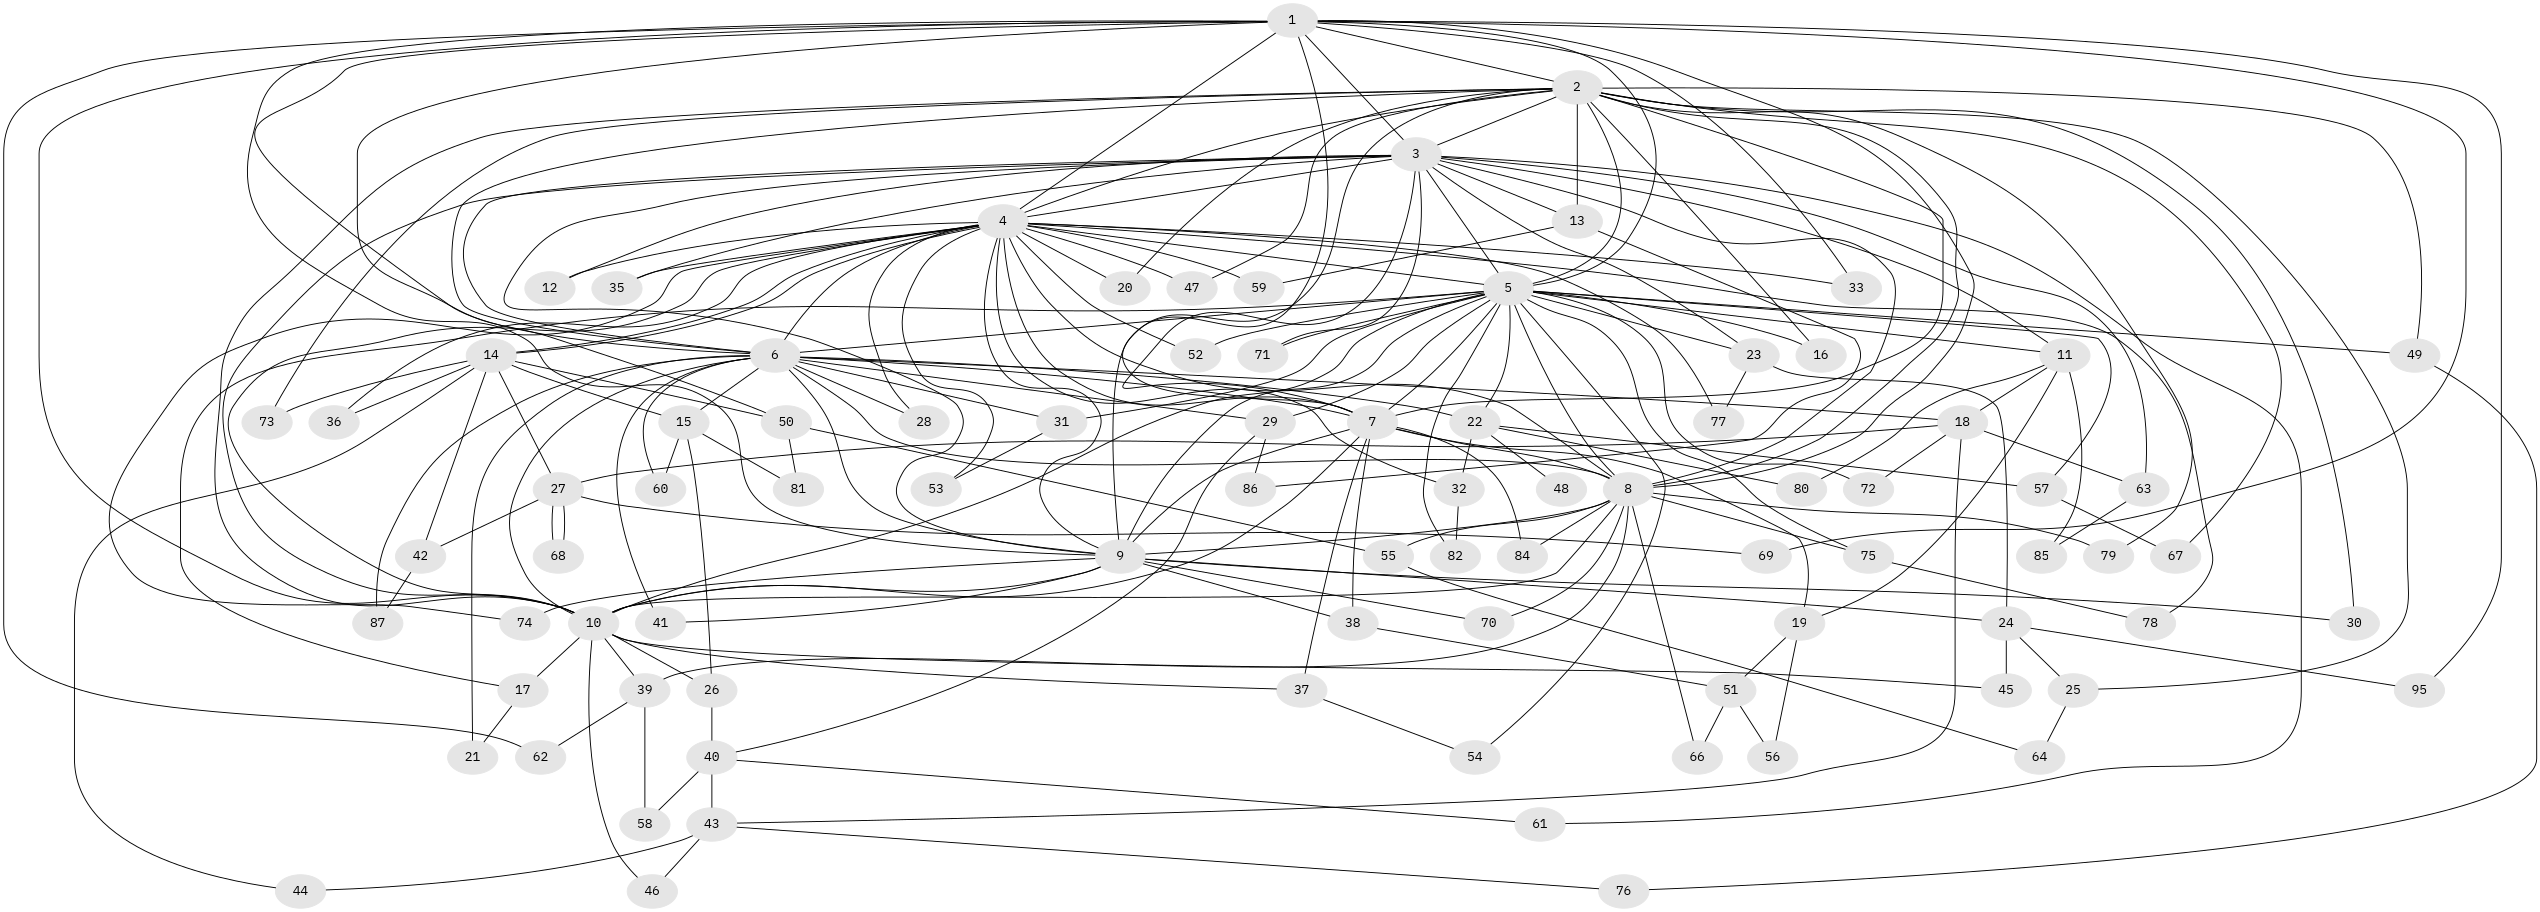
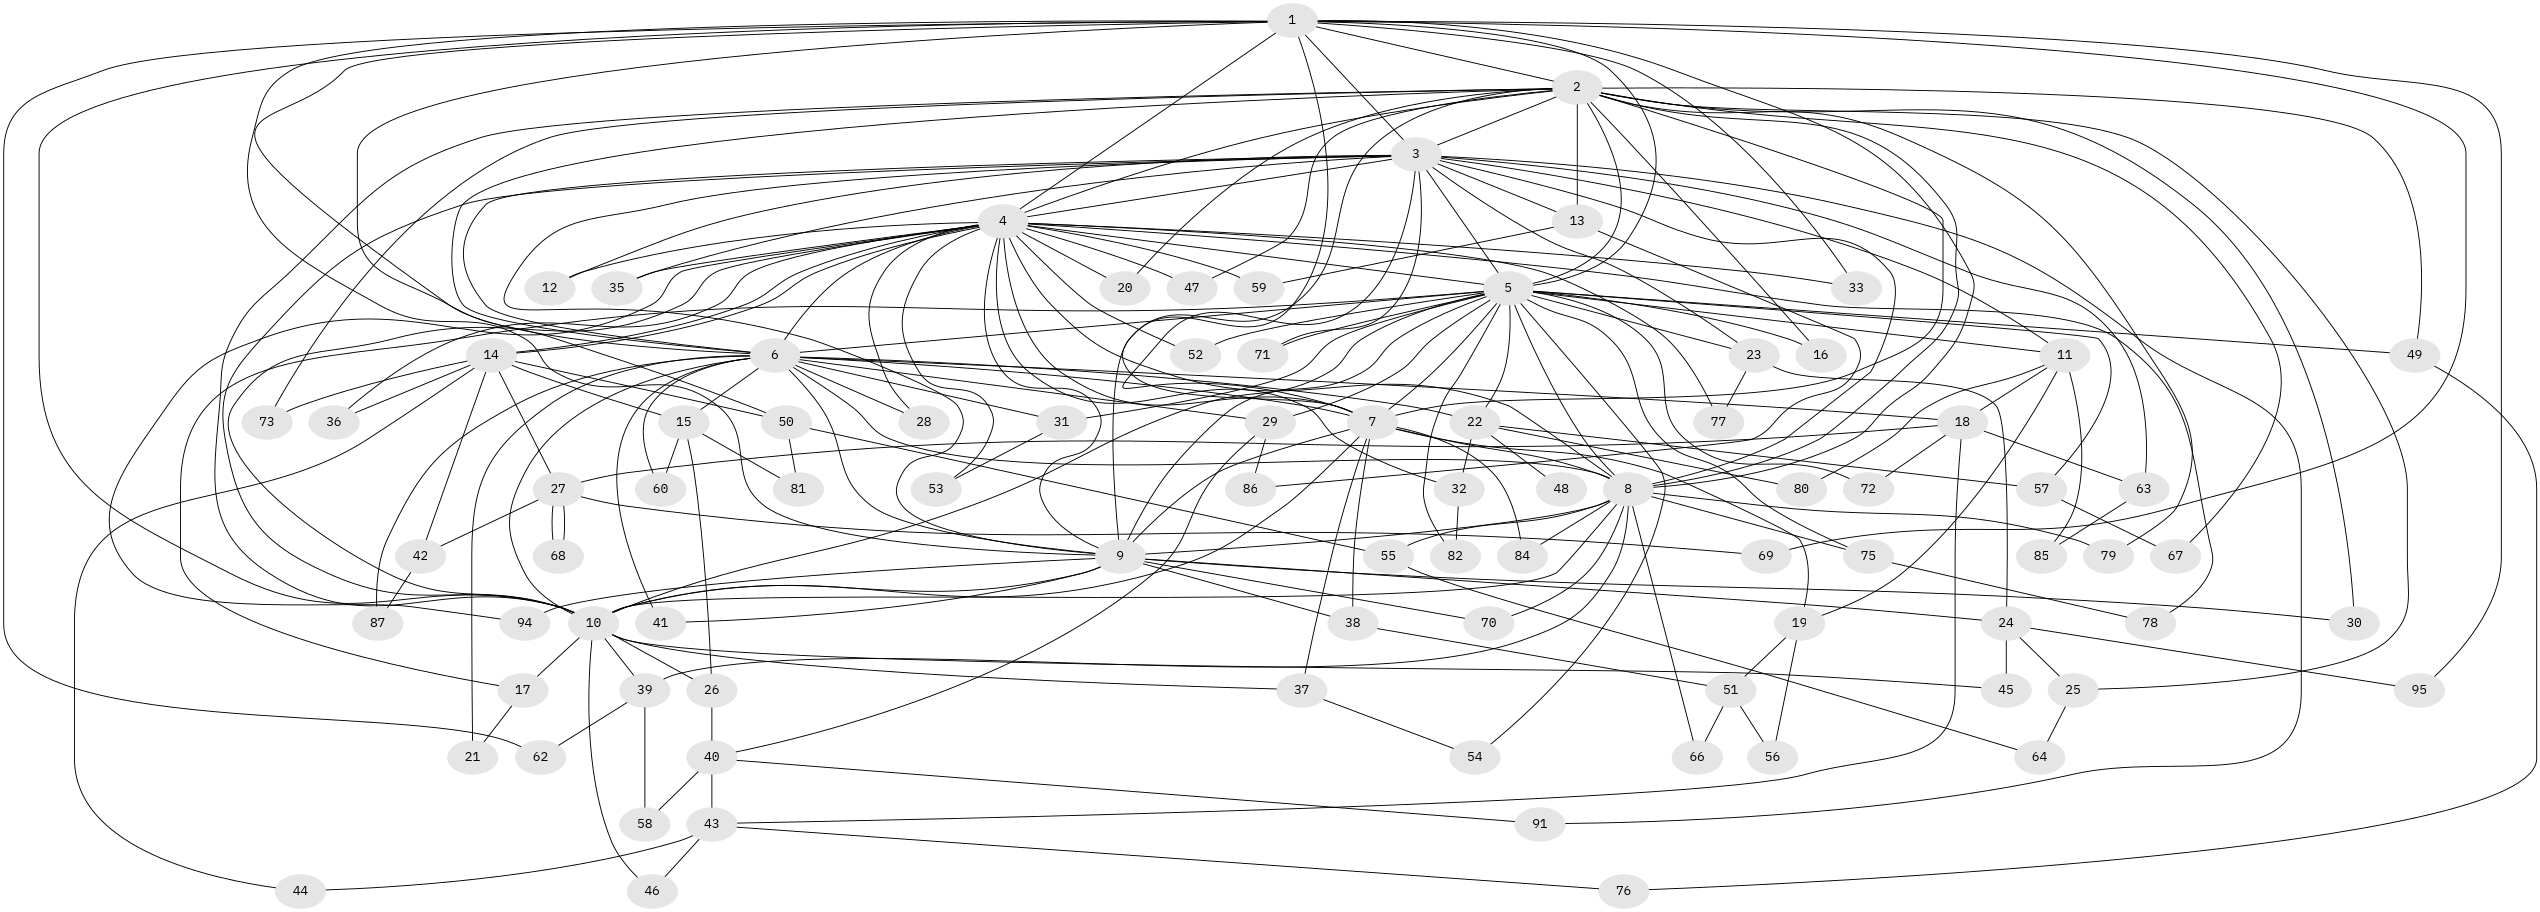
(525, 623) -> (525, 623)
(1540, 824) -> (1540, 824)
